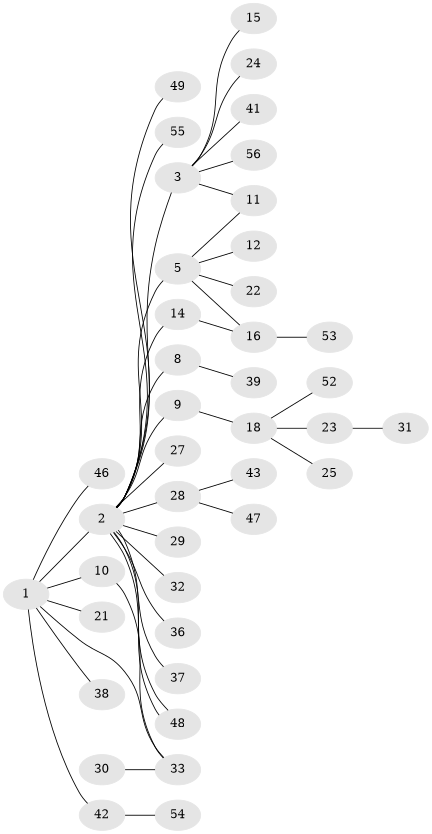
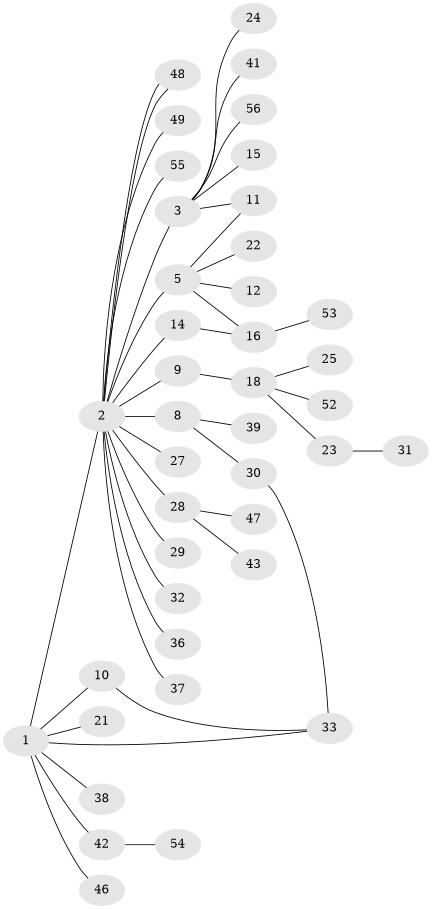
none -> (216, 445)
